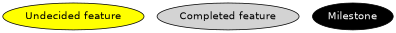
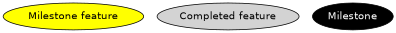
(73, 16) -> (73, 16)
